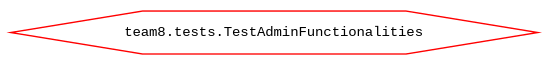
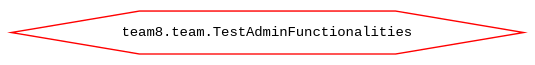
(274, 33) -> (267, 33)
